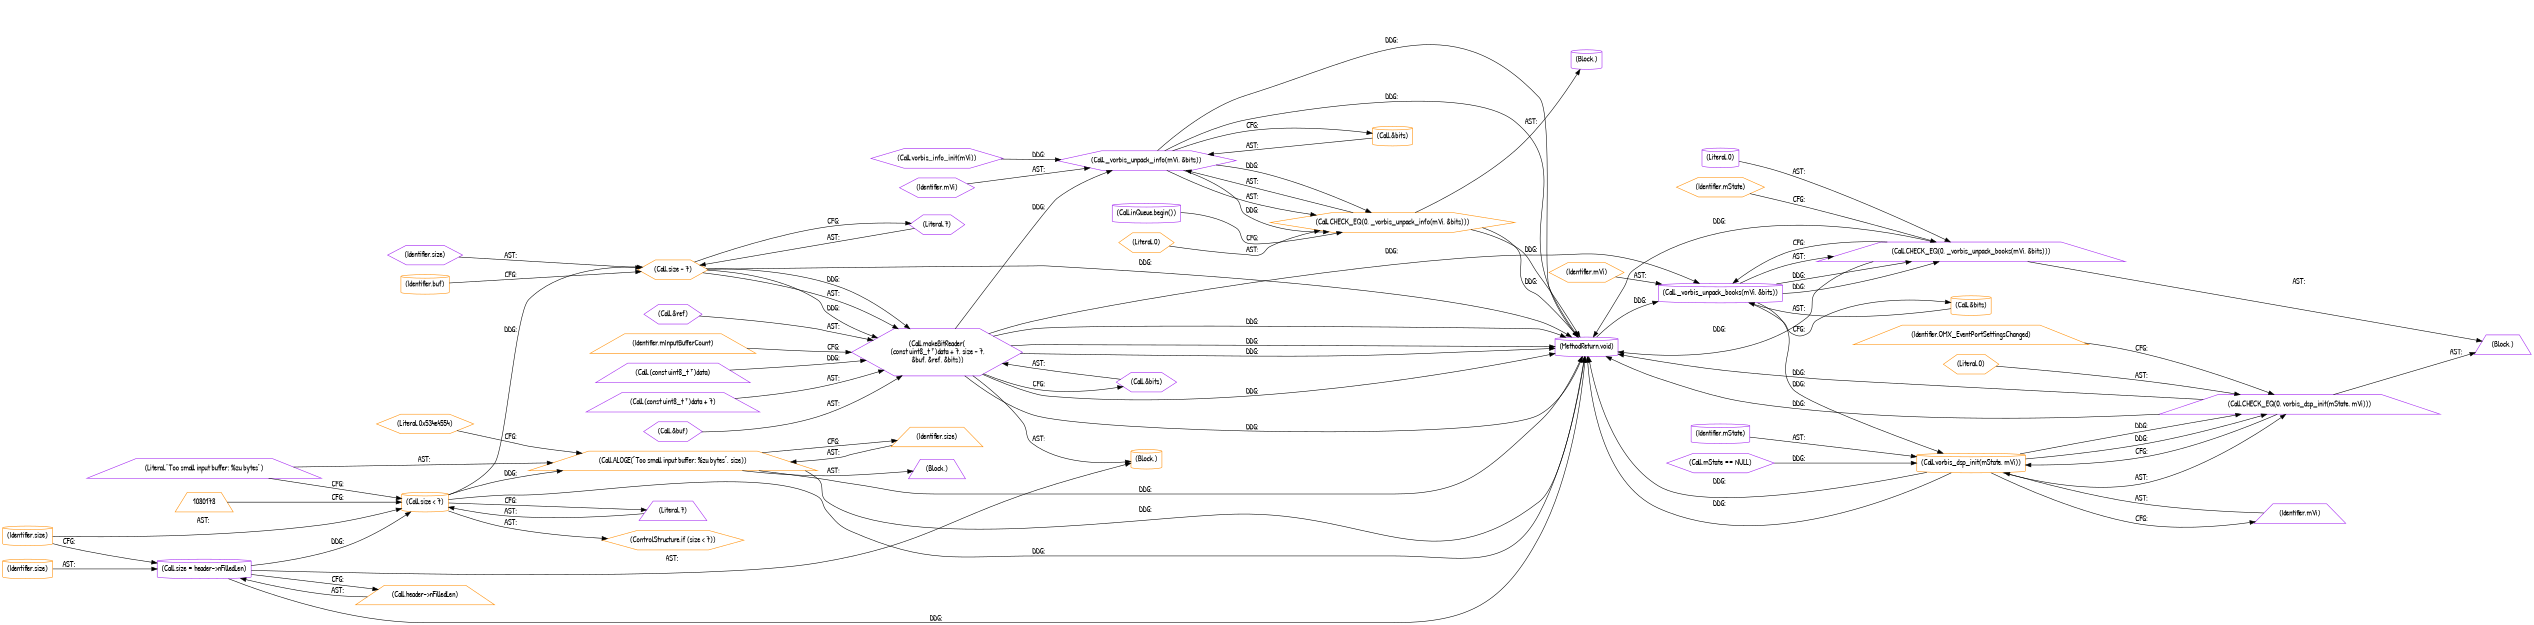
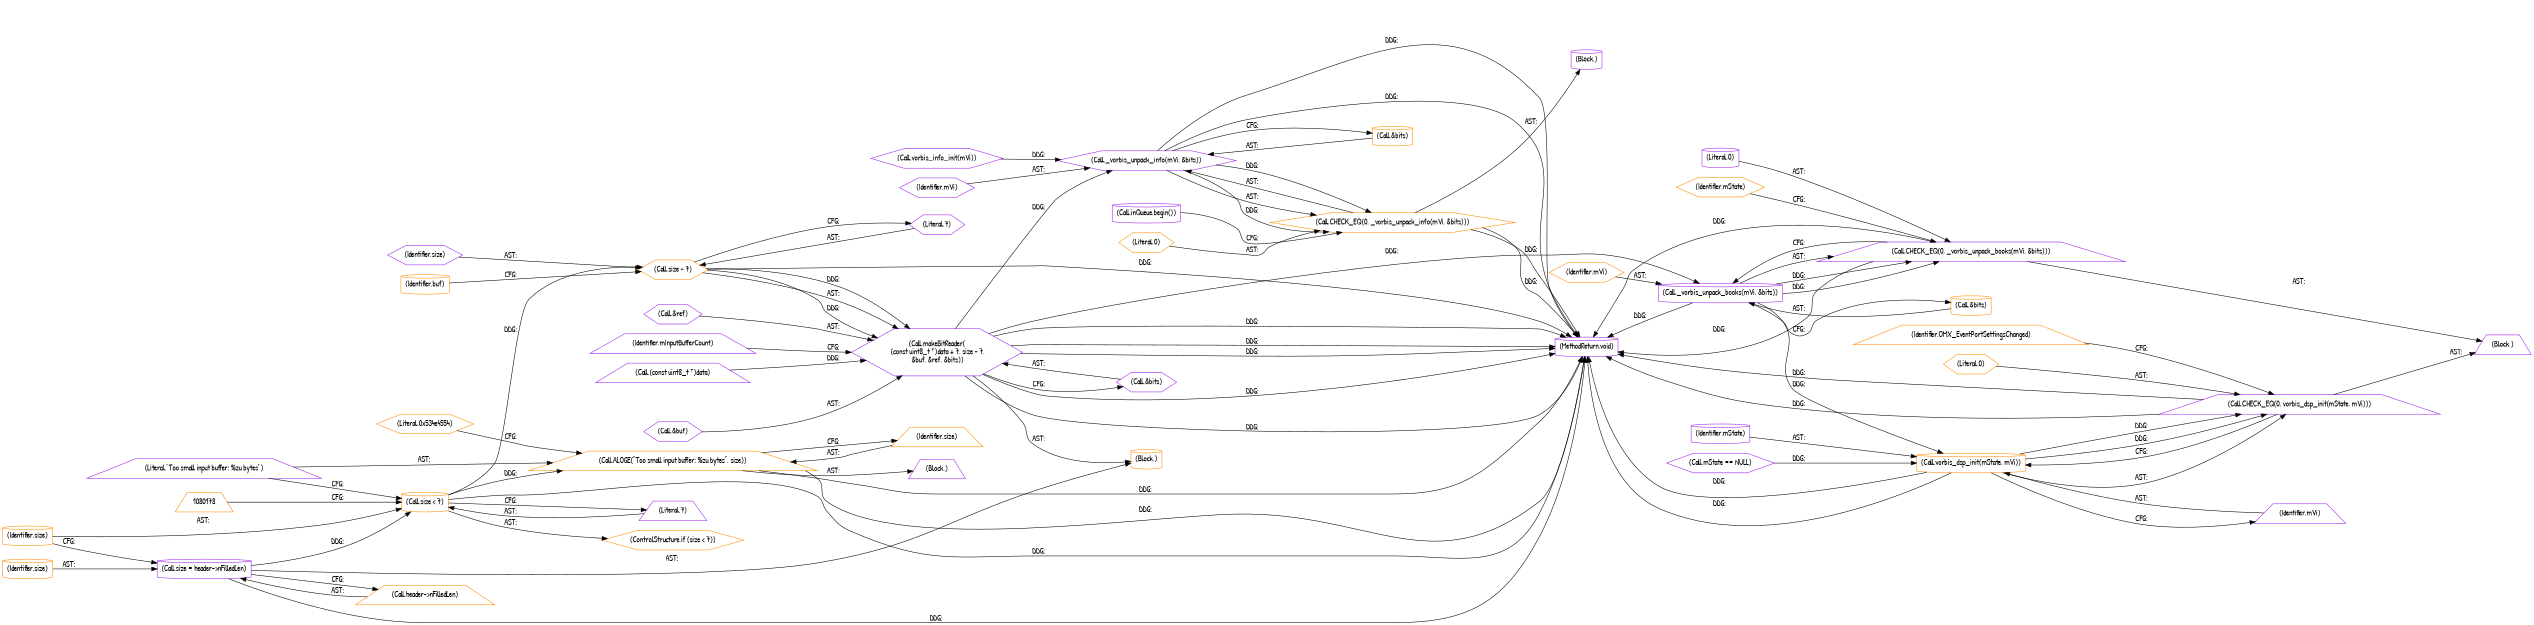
(1623, 316) -> (1652, 318)
(673, 344) -> (673, 344)
(673, 402) -> none
